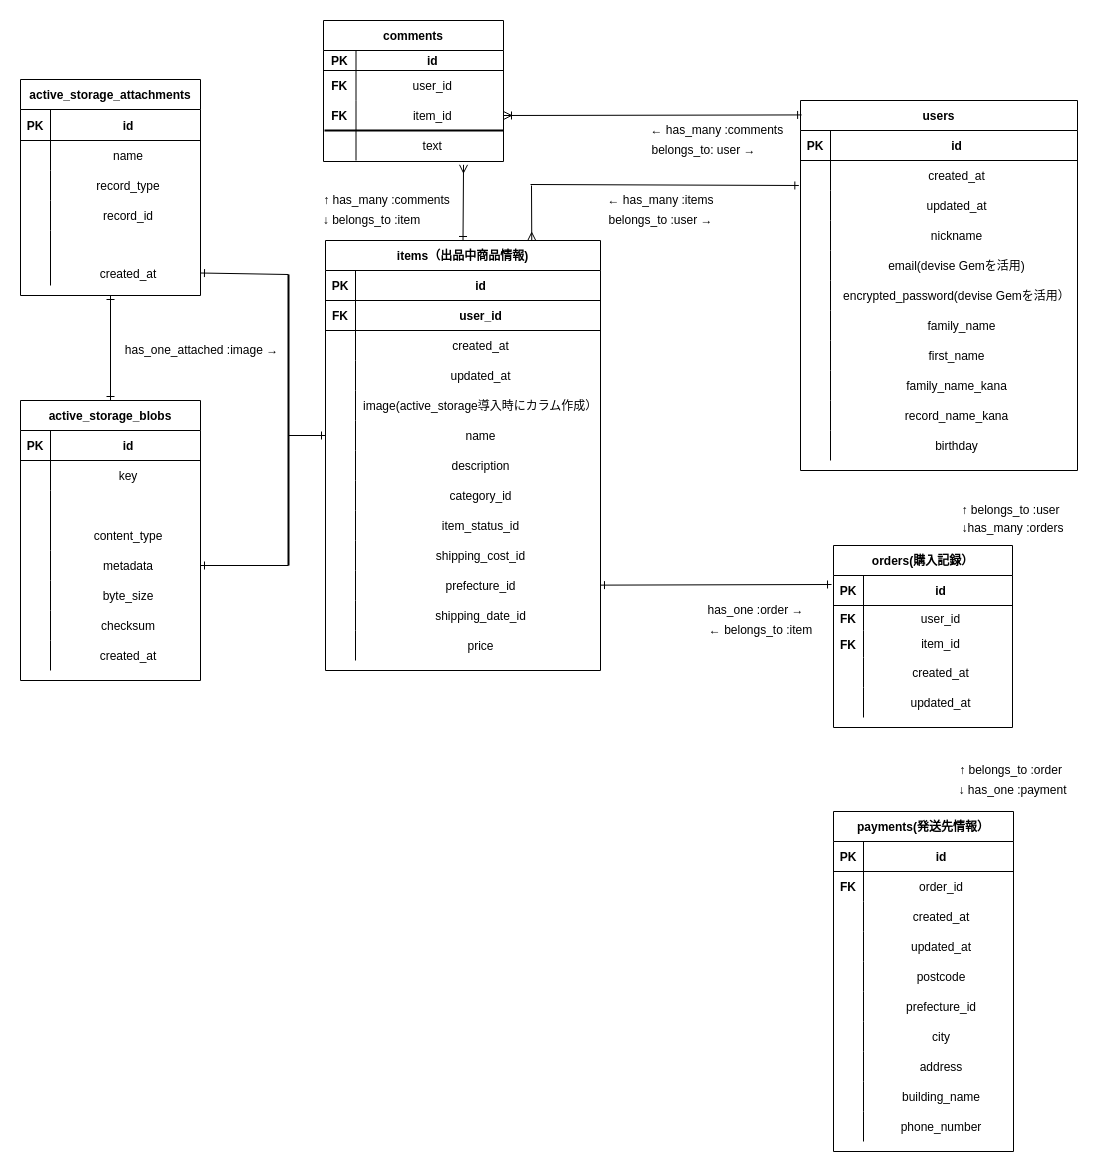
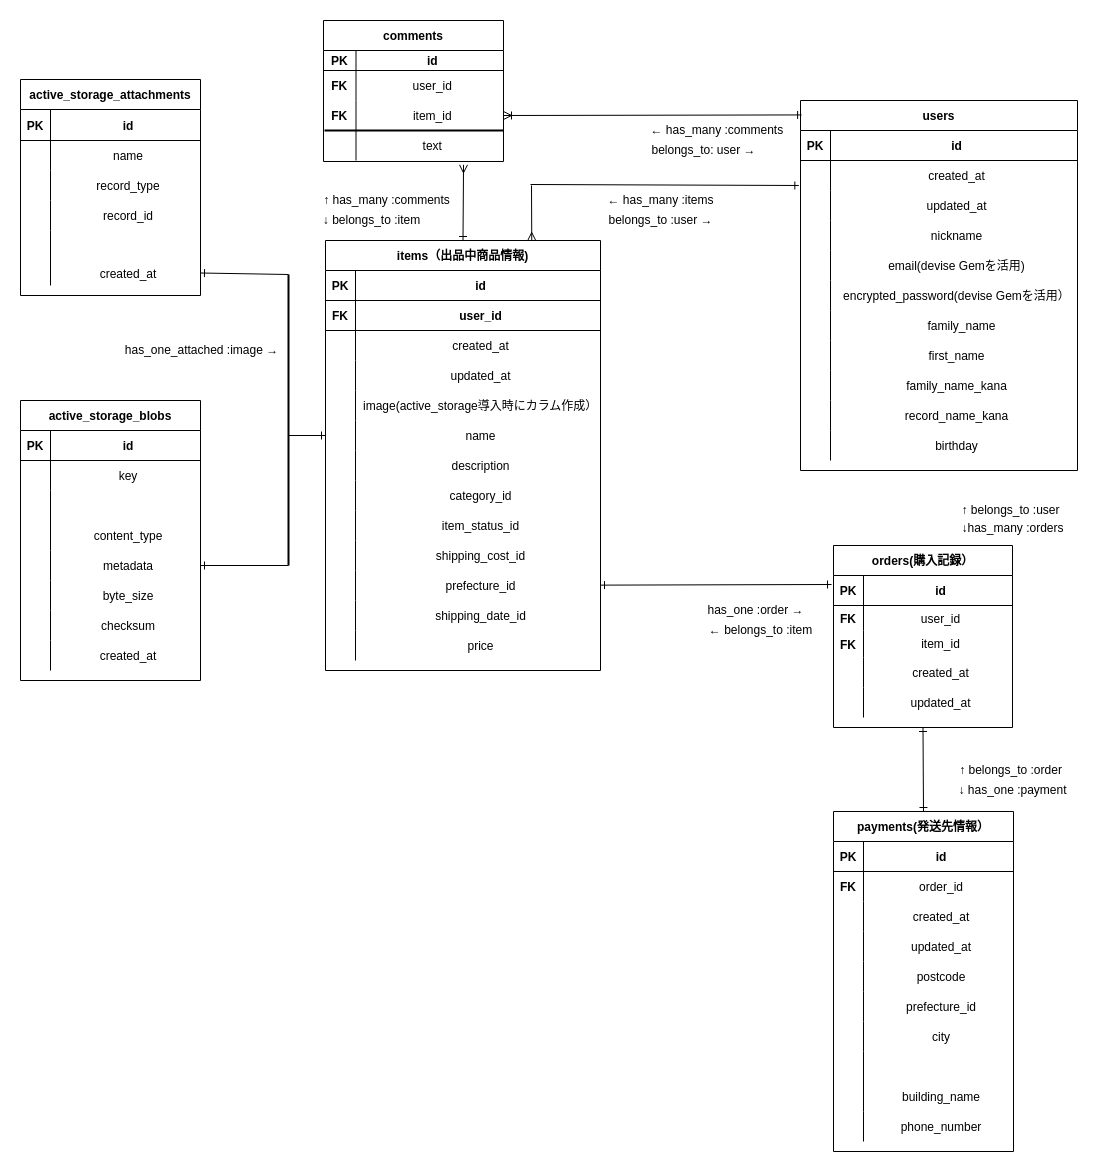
(111, 347) -> none
none -> (923, 768)
(939, 1067) -> none
